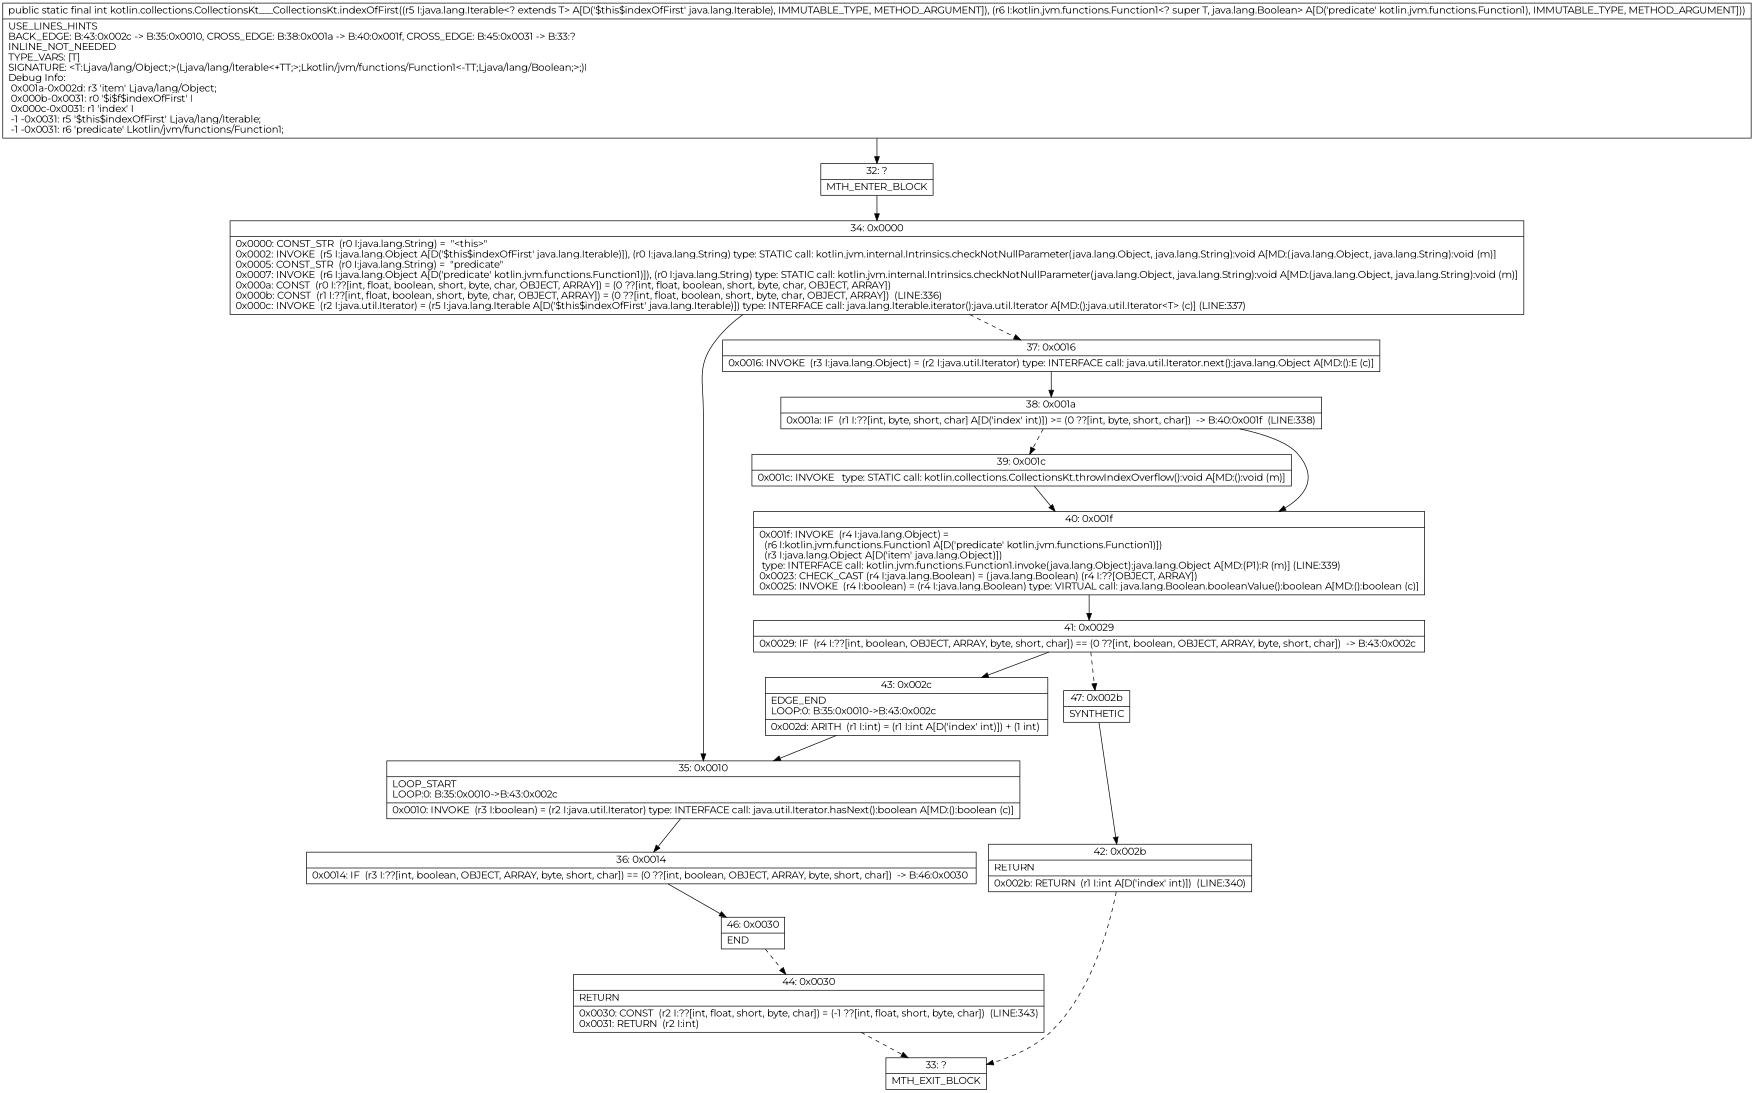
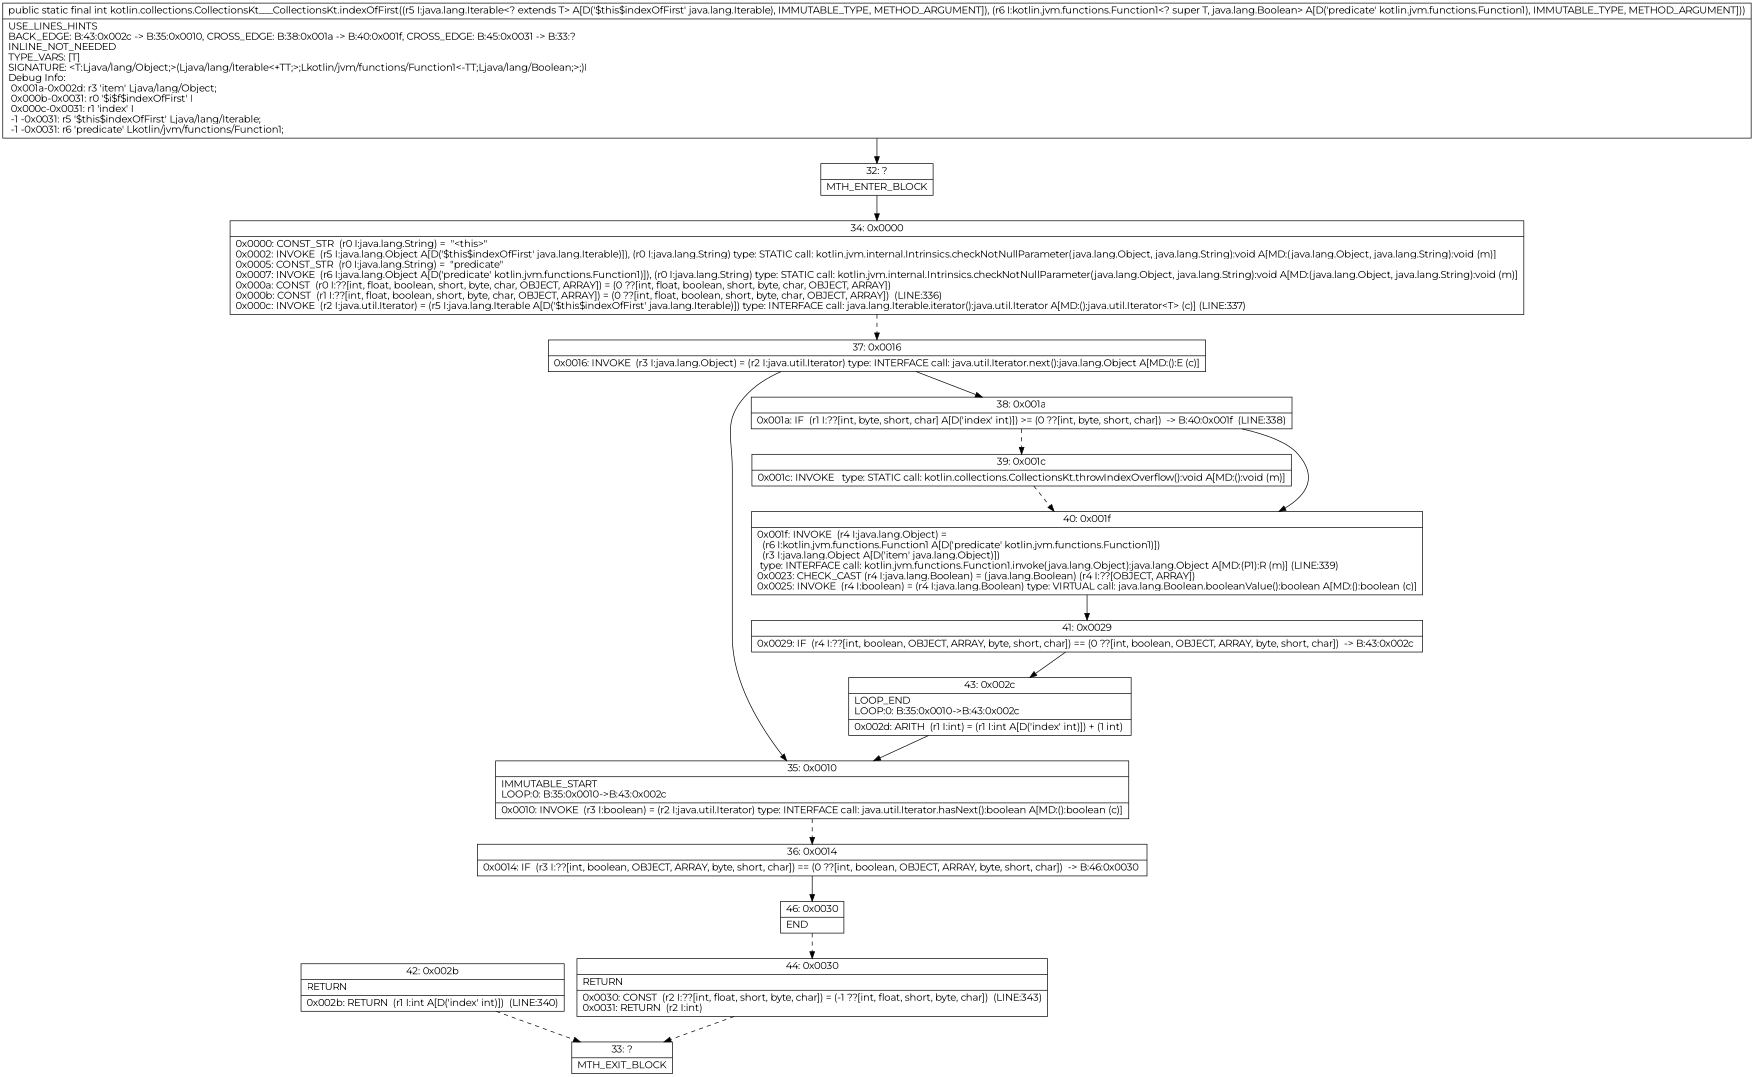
(1042, 496) -> (1042, 496)
(703, 527) -> (732, 558)
(798, 701) -> (882, 701)
(1097, 706) -> none
(425, 784) -> (549, 784)
(669, 833) -> (812, 828)
